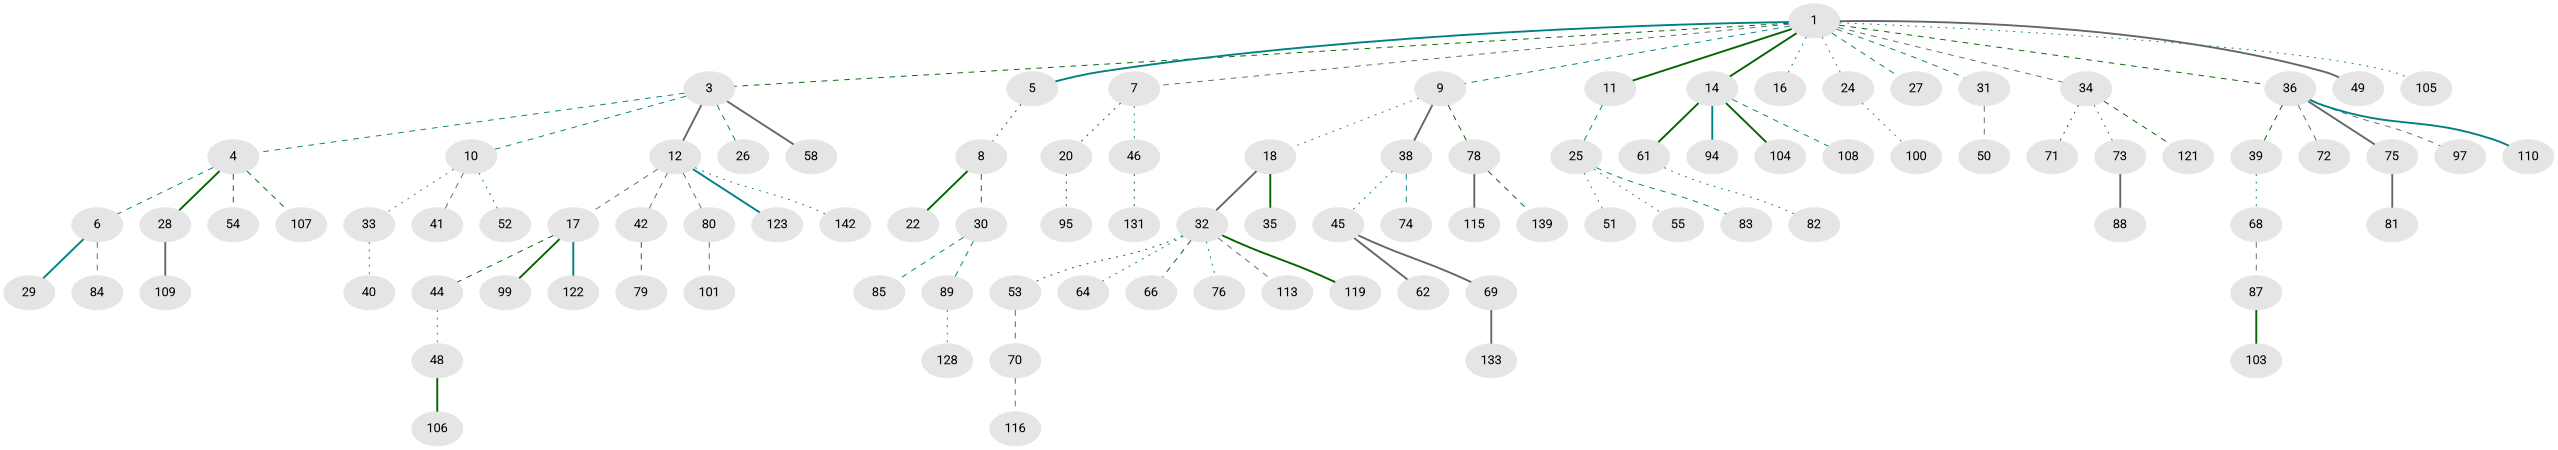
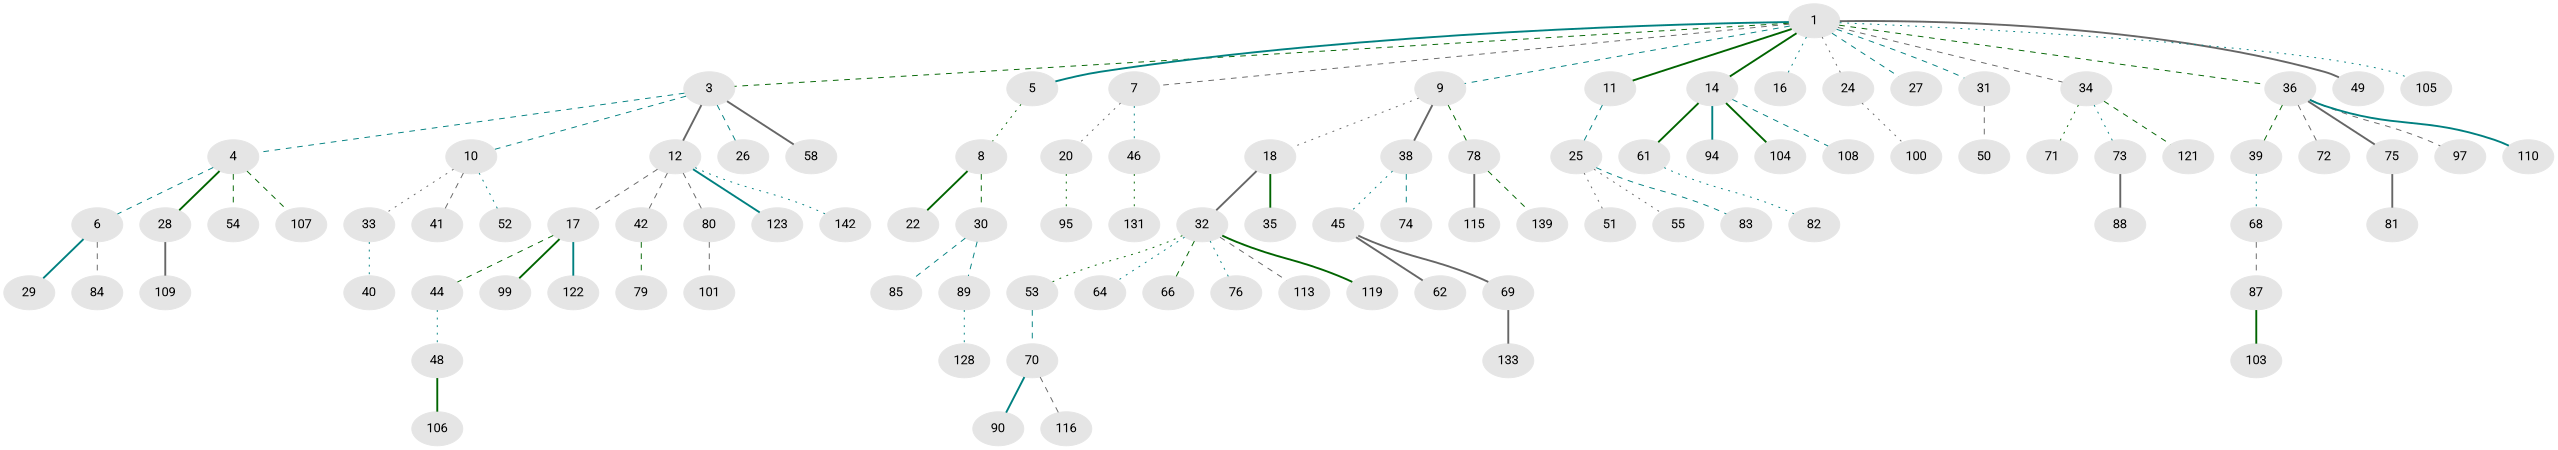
(1100, 123) -> (1100, 123)
none -> (998, 429)
